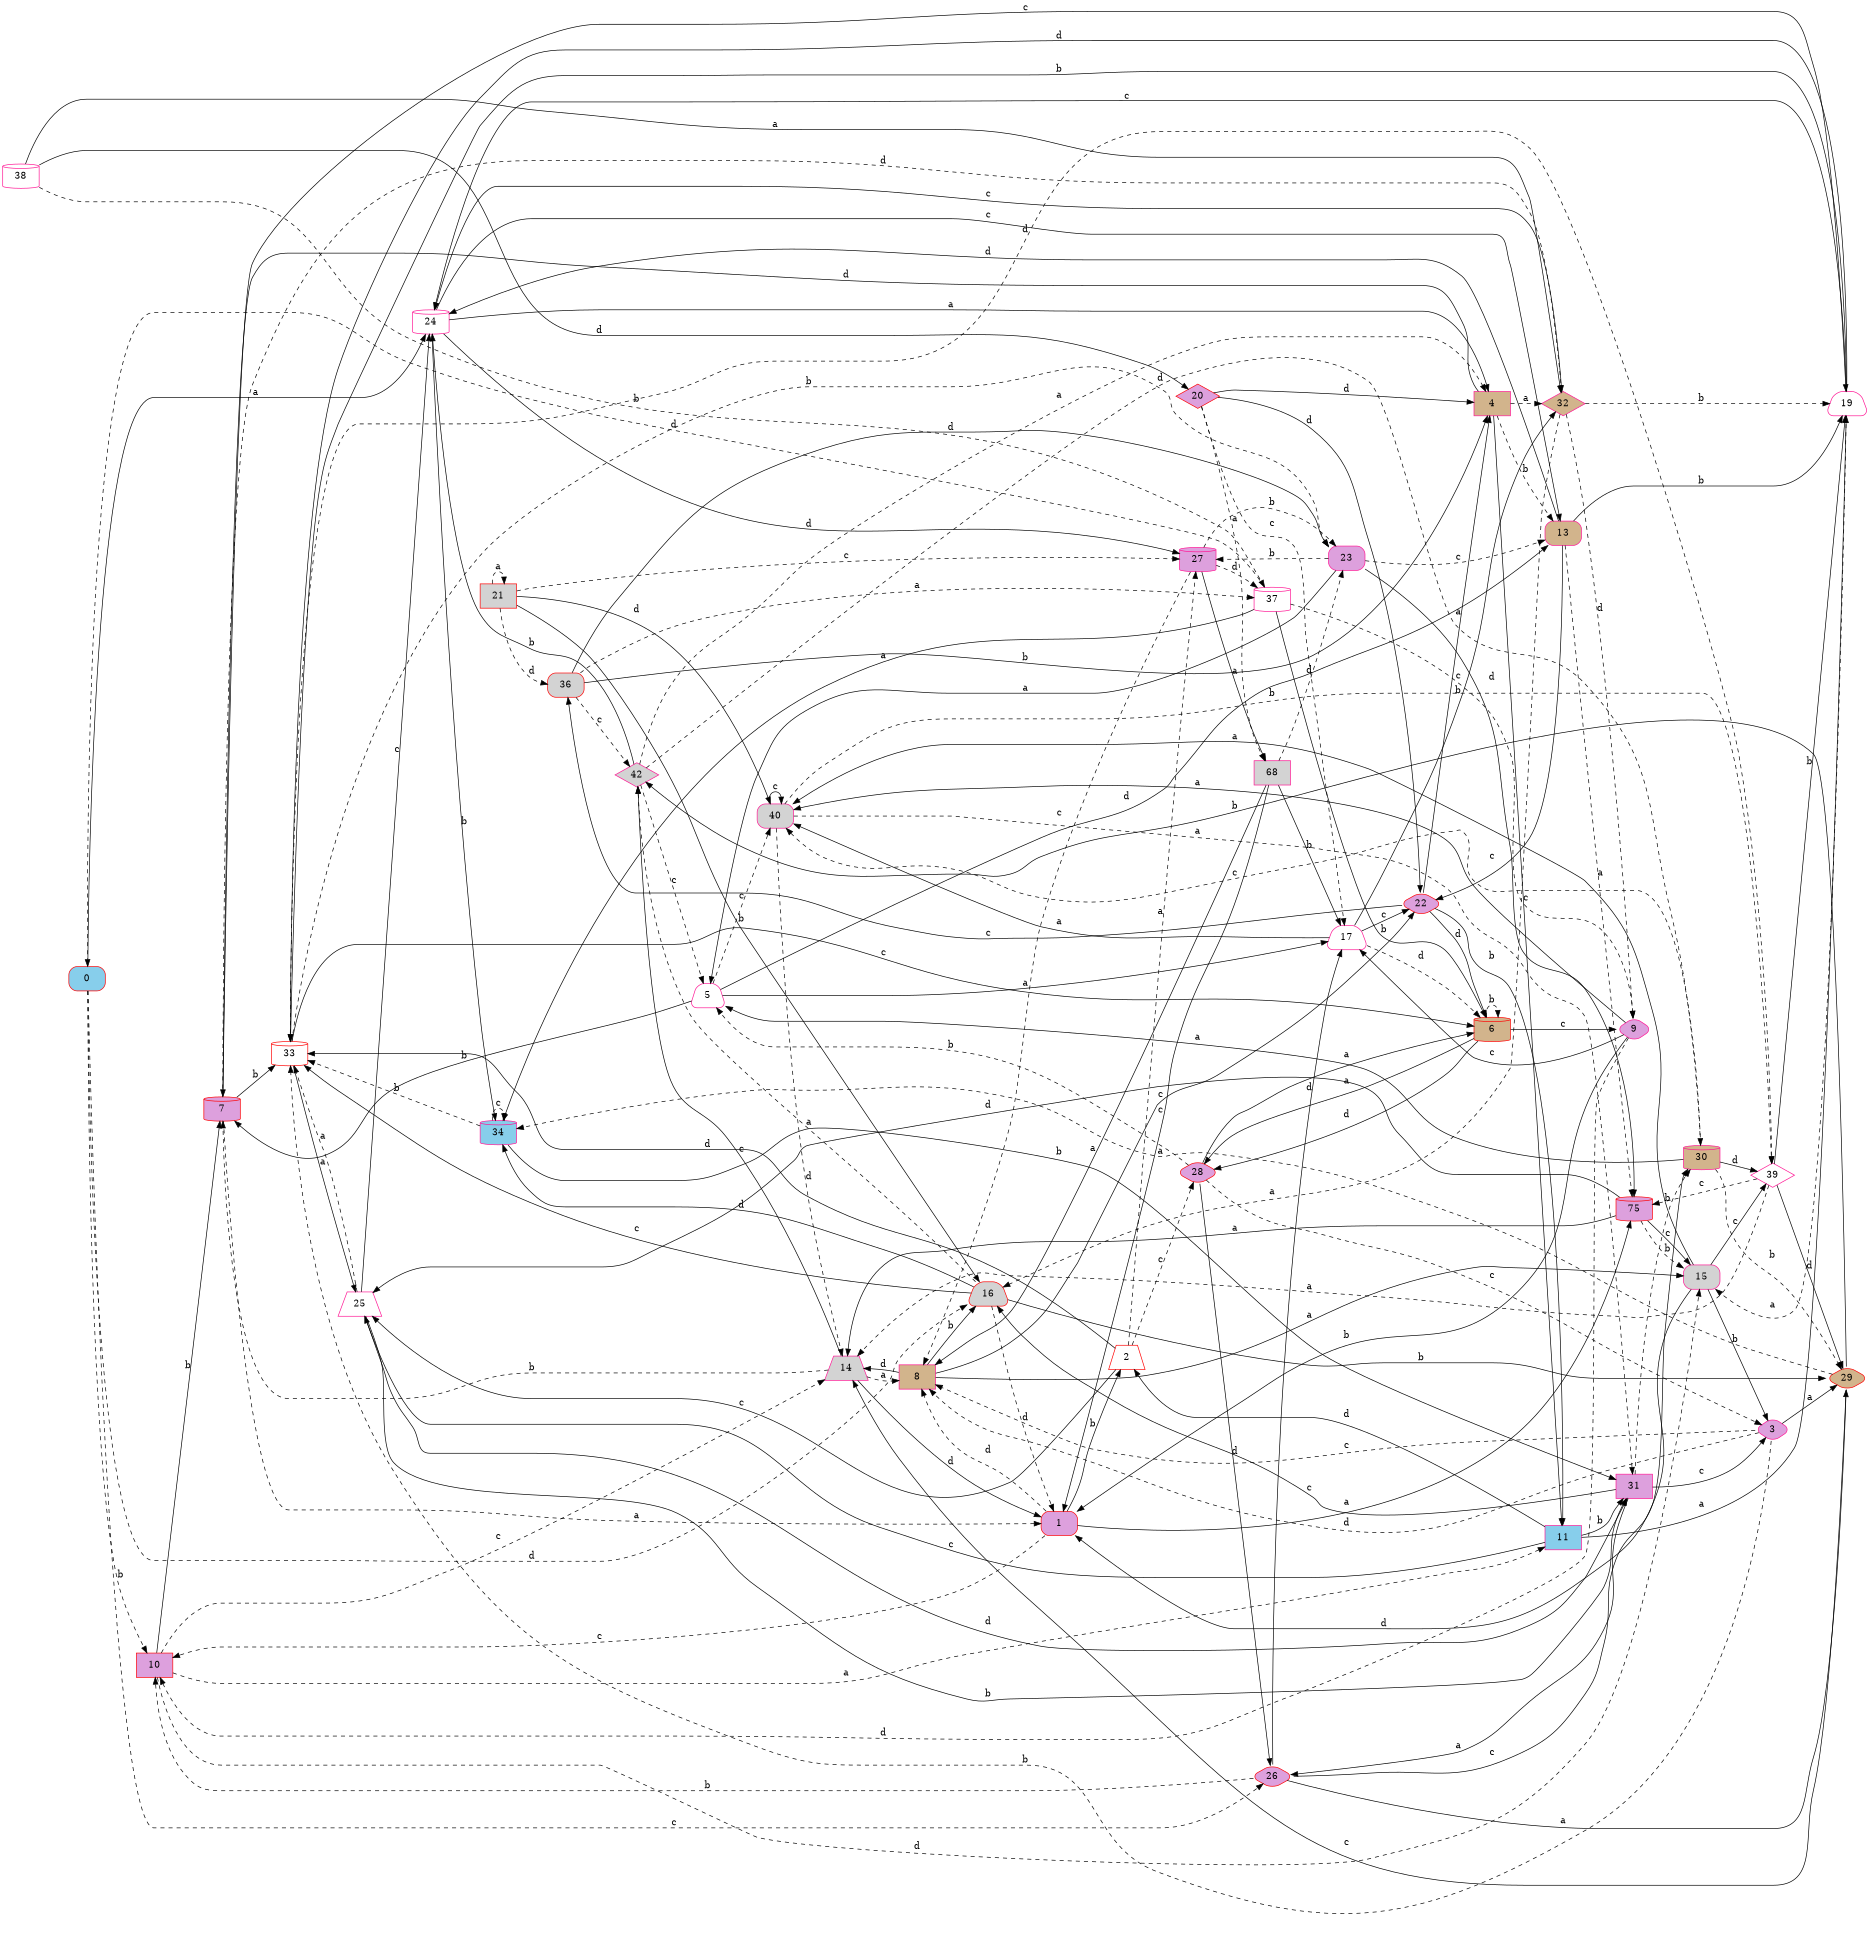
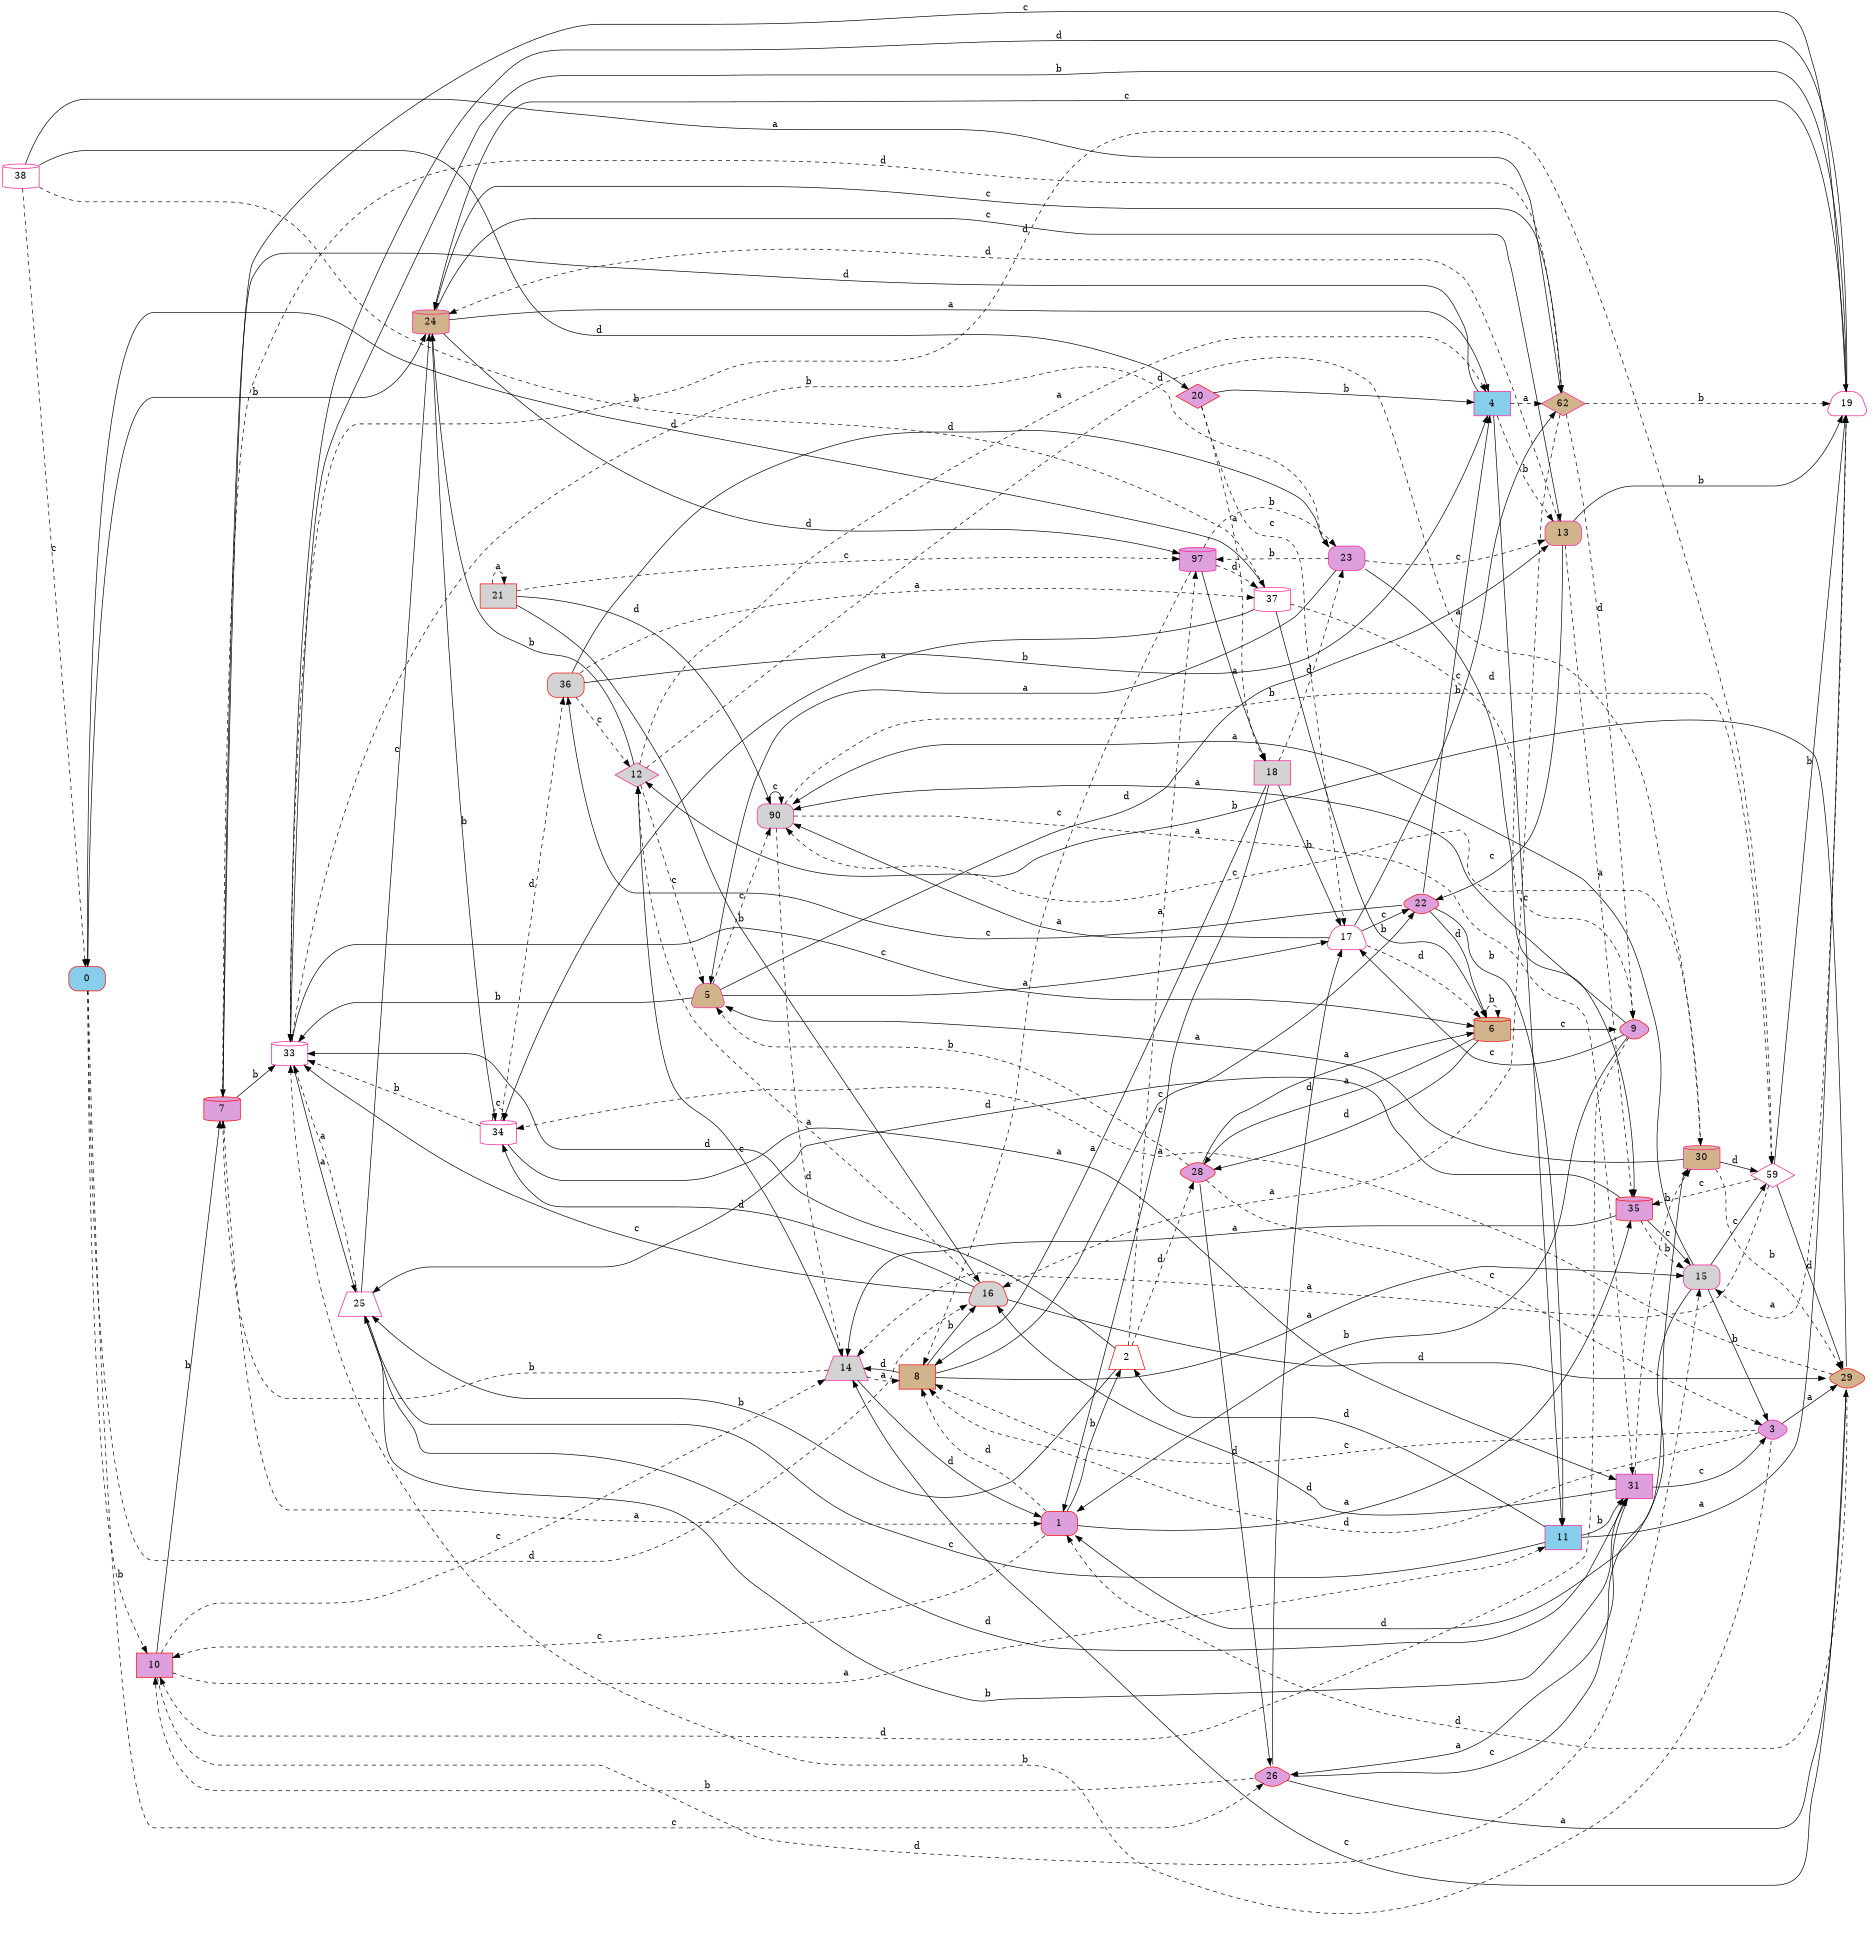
(1089, 260) -> (1089, 260)
(431, 322) -> (431, 322)
(395, 356) -> (395, 356)
(1347, 389) -> (1347, 389)
(256, 393) -> (256, 393)
(1492, 404) -> (1492, 404)
(1563, 404) -> (1563, 404)
(1198, 560) -> (1198, 560)
none -> (54, 574)
(1381, 585) -> none
(511, 651) -> (532, 912)
(1272, 773) -> (1272, 773)
(637, 775) -> (637, 775)
(775, 816) -> (775, 816)
(708, 996) -> (708, 996)
(1634, 1029) -> (1634, 1029)
(290, 1054) -> (290, 1054)
(449, 1066) -> (492, 1002)
(498, 1133) -> (498, 1133)
(1059, 1152) -> (1059, 1152)
(1773, 1175) -> (1773, 1175)
(1634, 1209) -> (1634, 1209)
(1161, 1260) -> (1161, 1260)
(1421, 1358) -> (1421, 1358)
(917, 1377) -> (917, 1377)
(742, 1403) -> (742, 1403)
(1017, 1407) -> (1613, 1748)
(1310, 1488) -> (1310, 1488)
